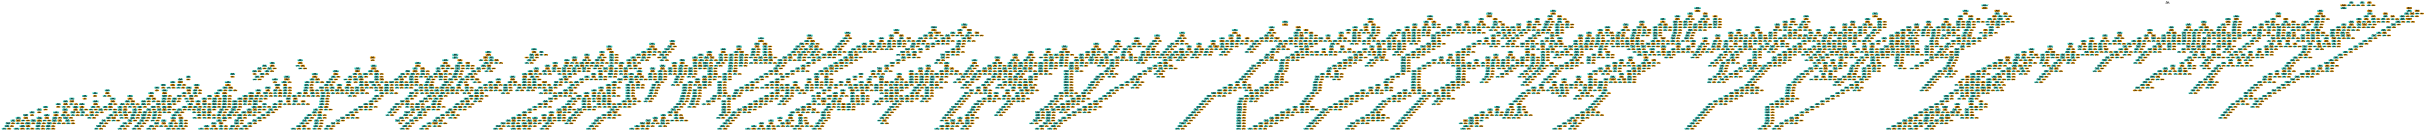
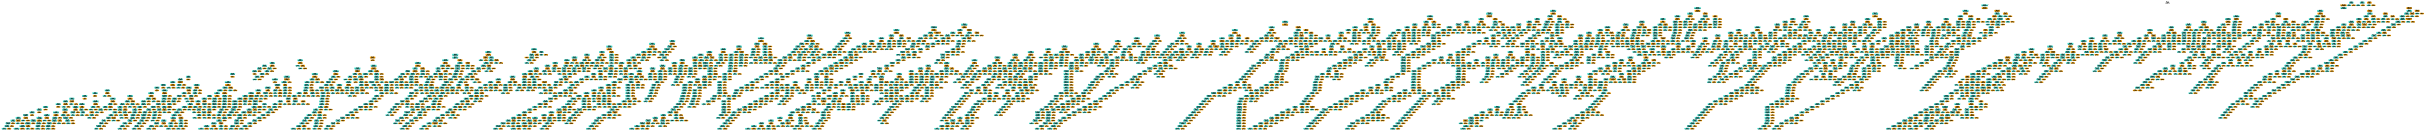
(947, 71) -> (947, 71)
none -> (395, 123)
